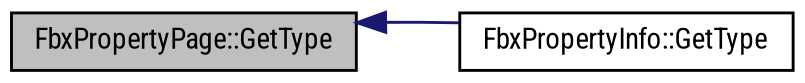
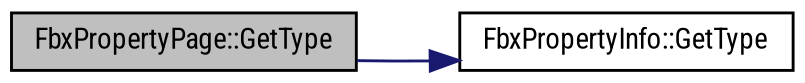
(423, 22) -> (393, 61)
